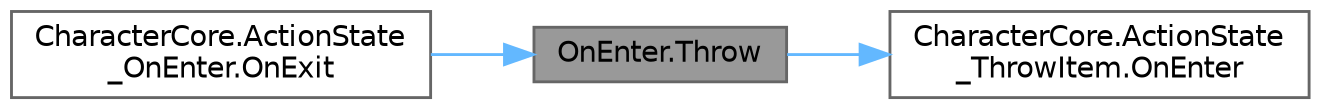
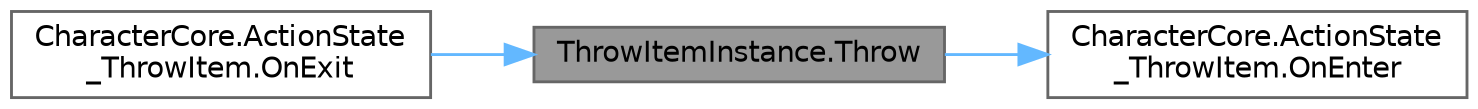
(221, 55) -> (221, 55)
(660, 55) -> (739, 55)
